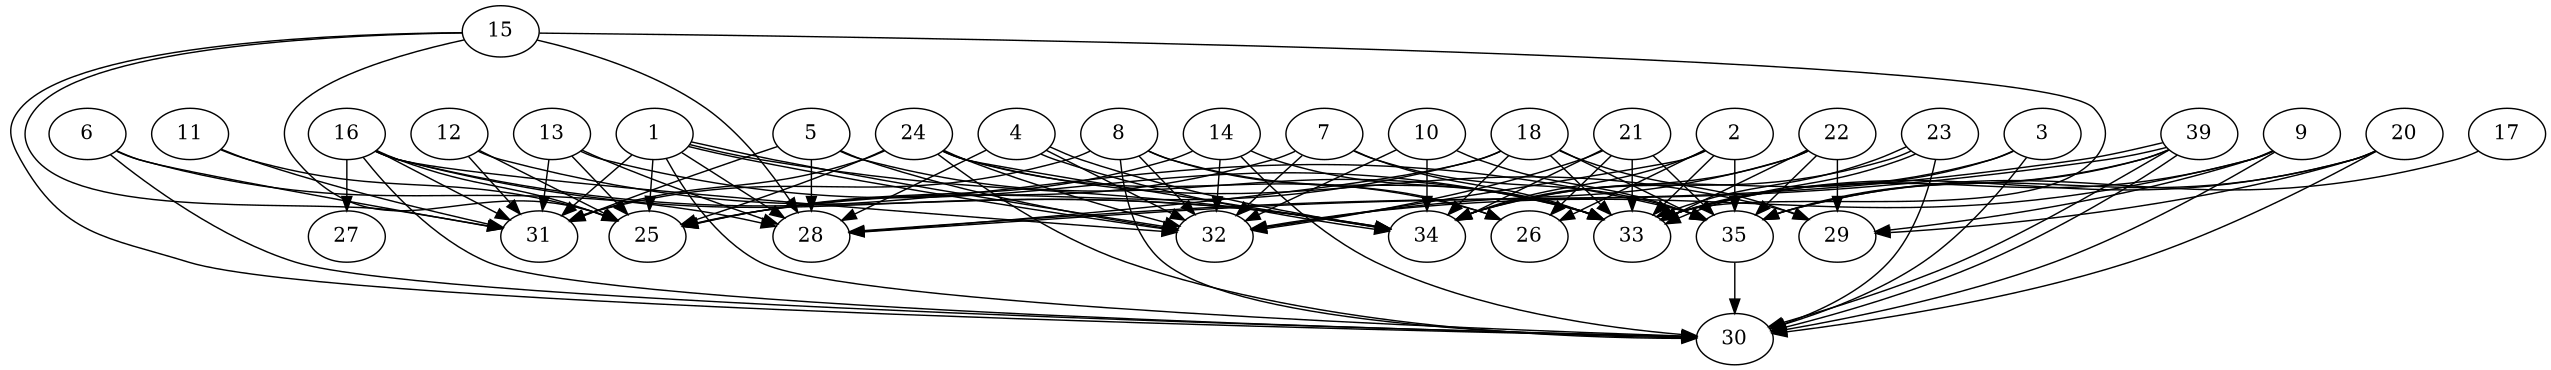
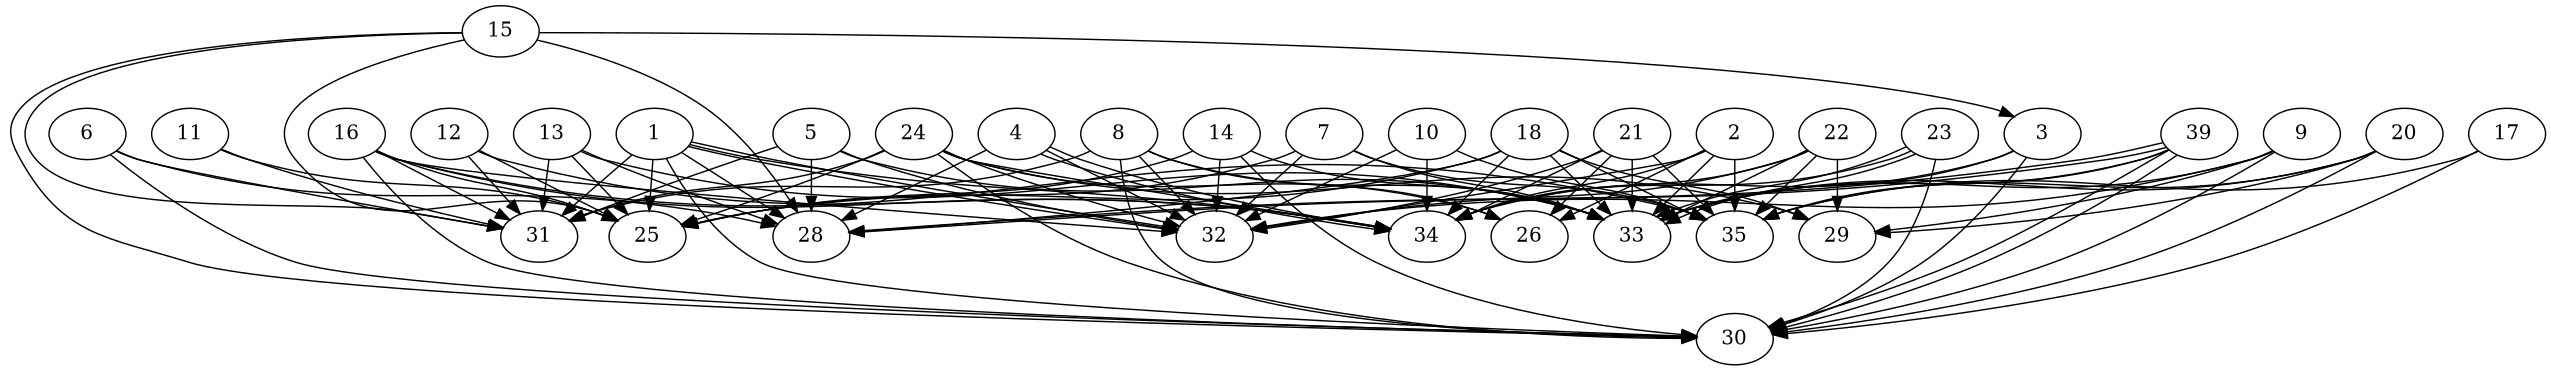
(1561, 57) -> (1272, 45)
(347, 237) -> none
(1735, 281) -> (2143, 279)
